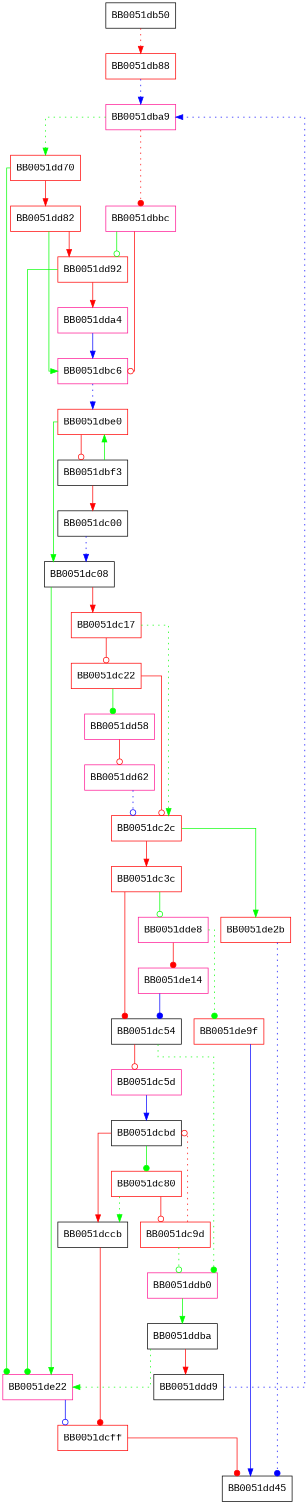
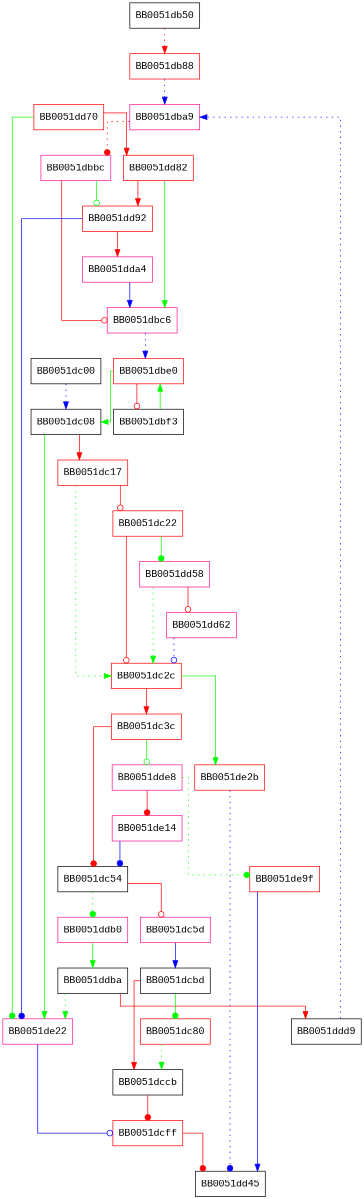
(60, 117) -> none
(93, 495) -> none
none -> (153, 622)
(28, 804) -> (22, 586)
(175, 1235) -> none
